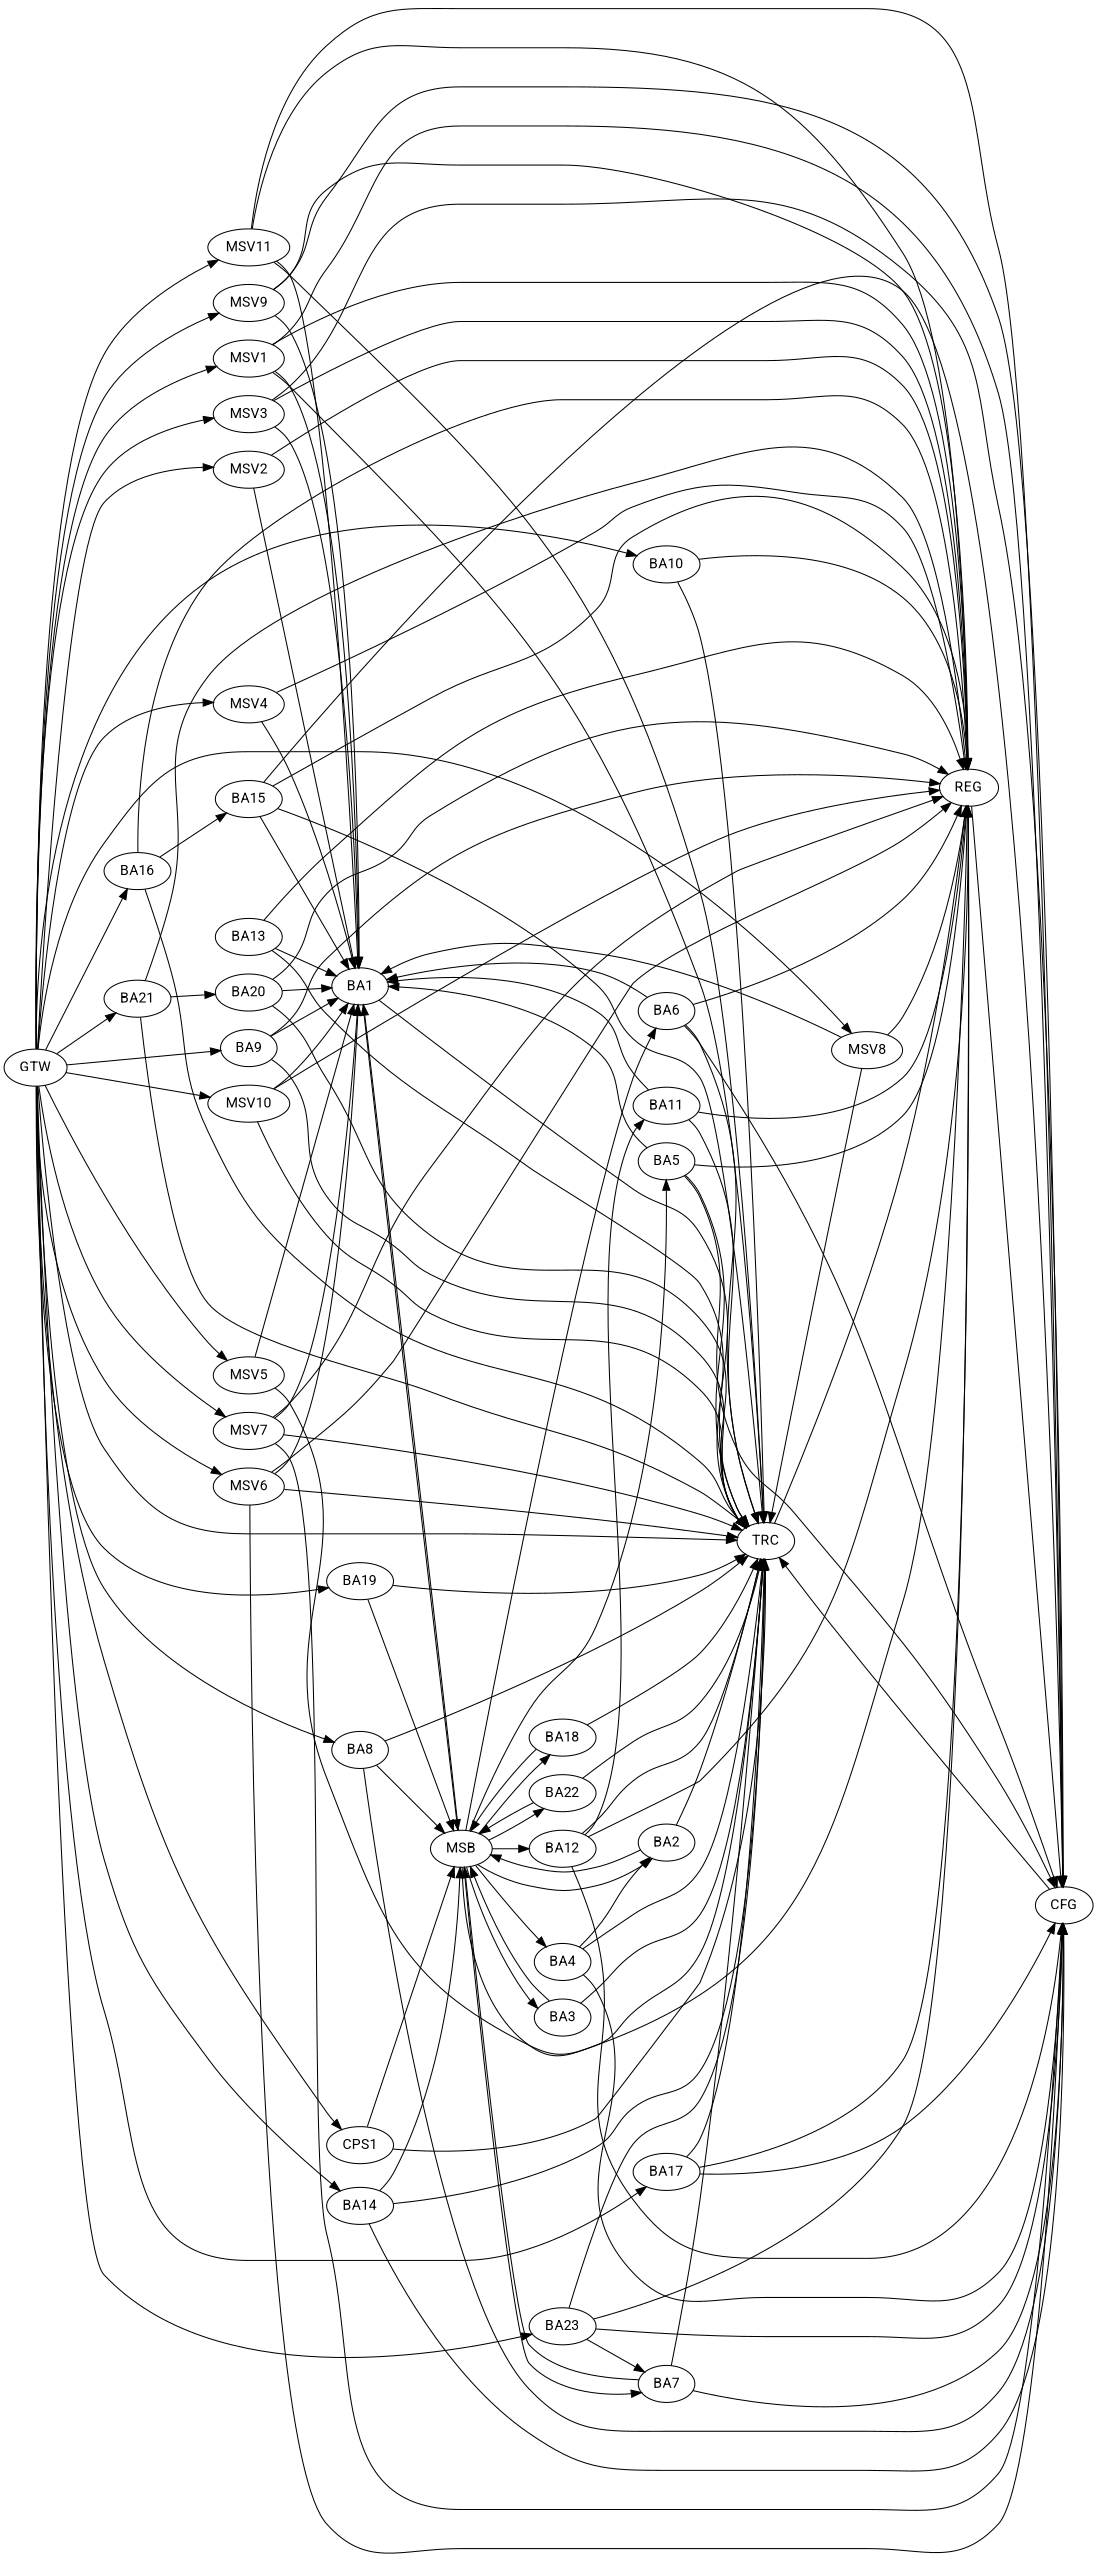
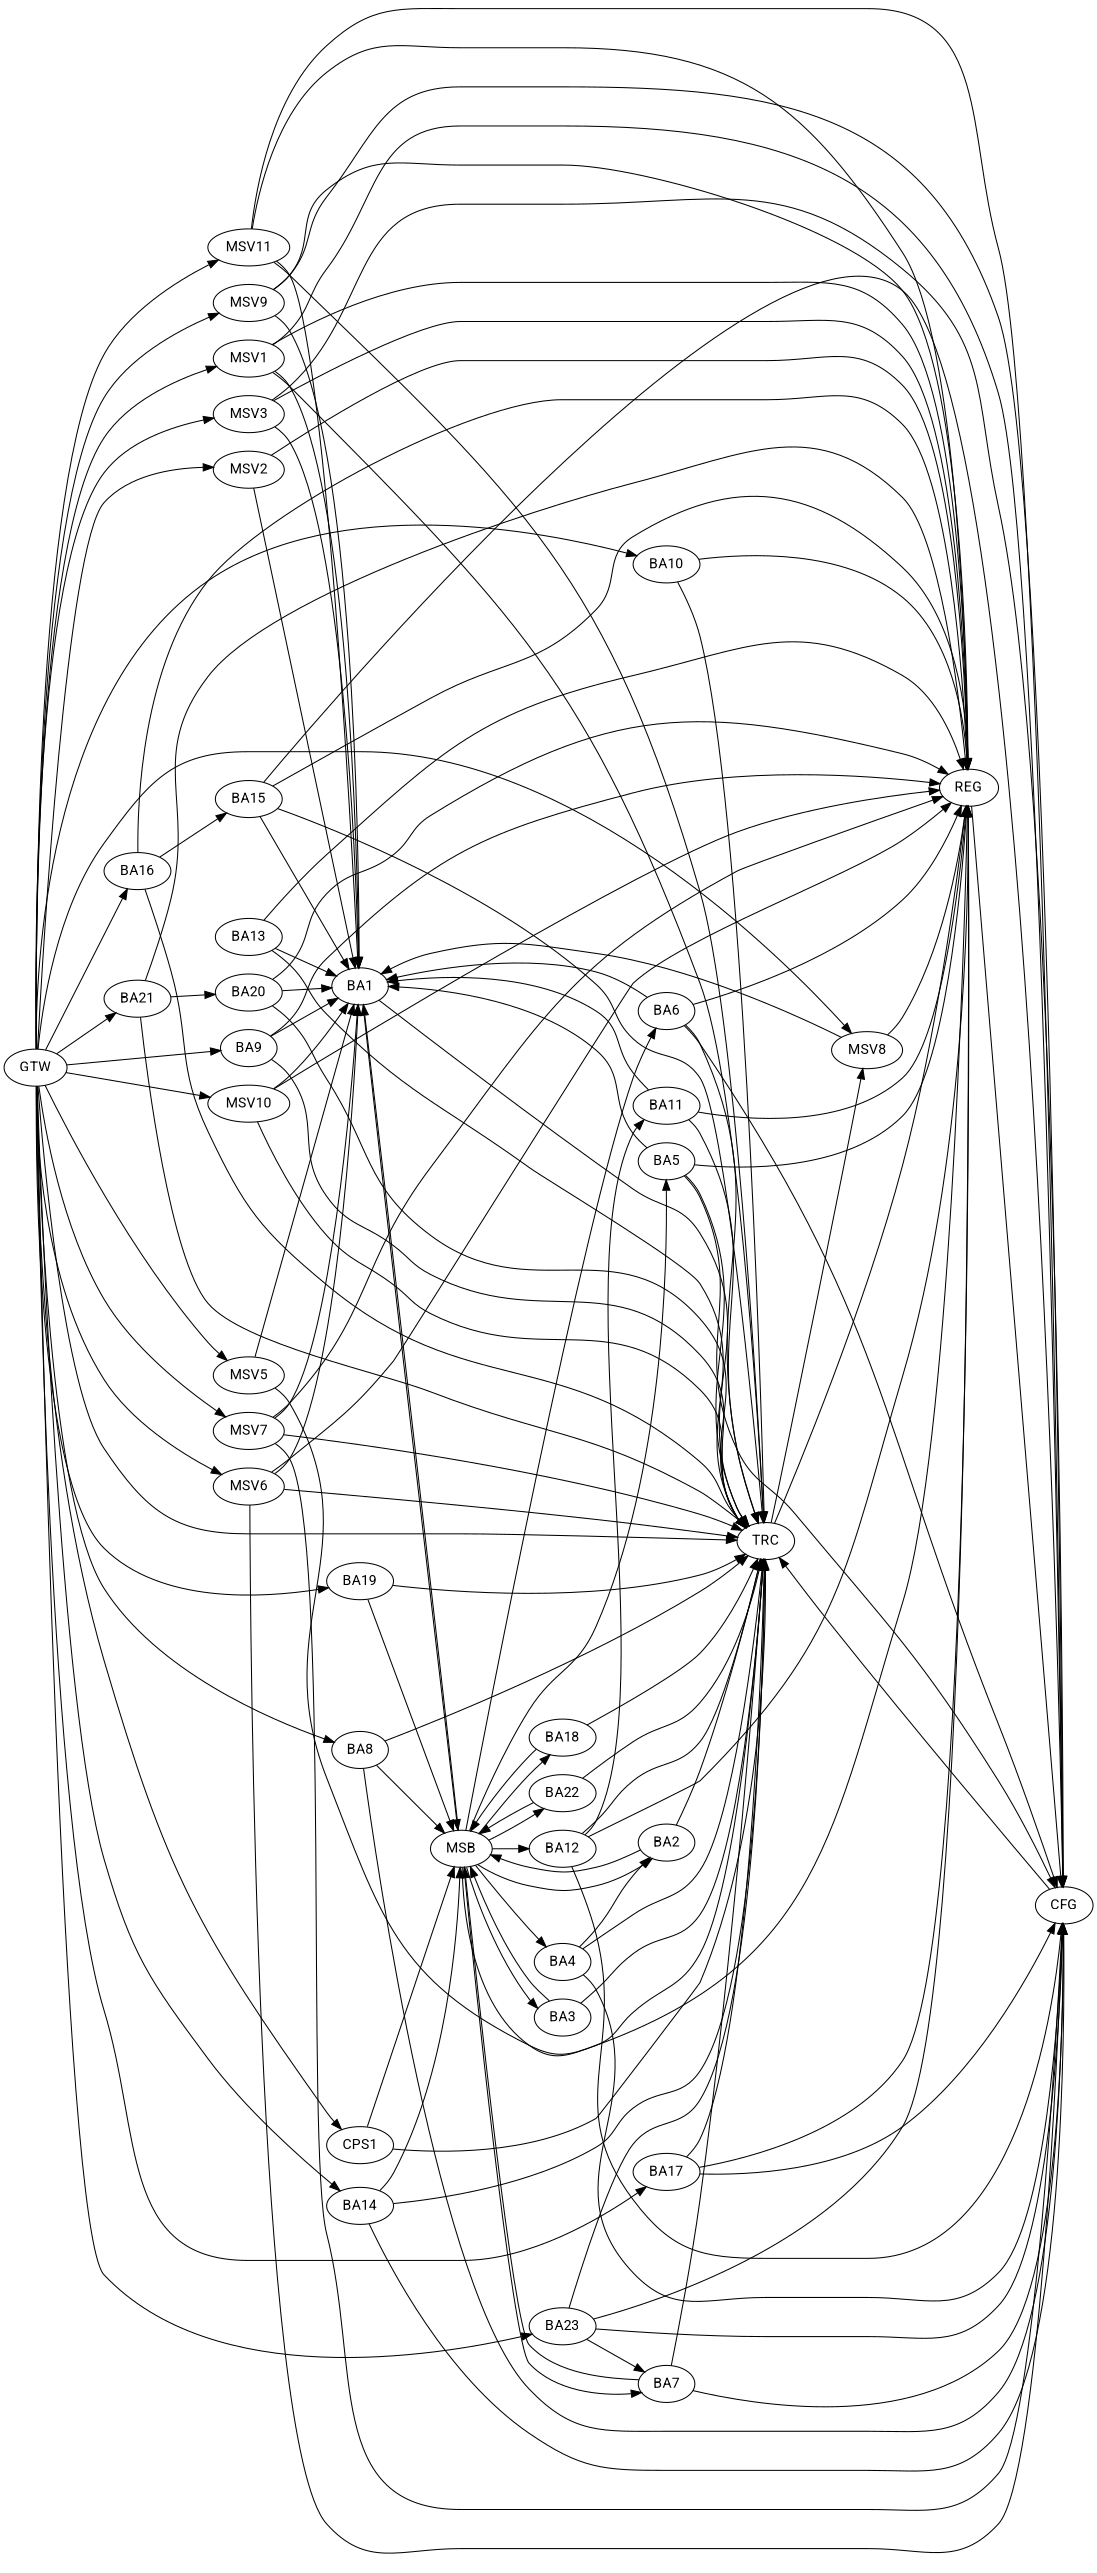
(249, 704) -> none
(816, 1290) -> (817, 1301)
